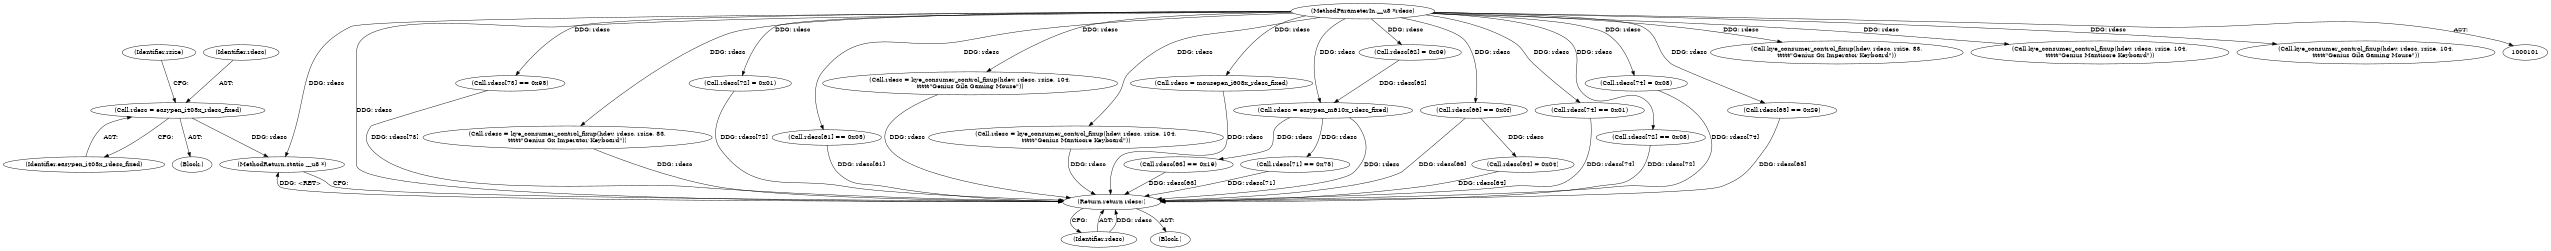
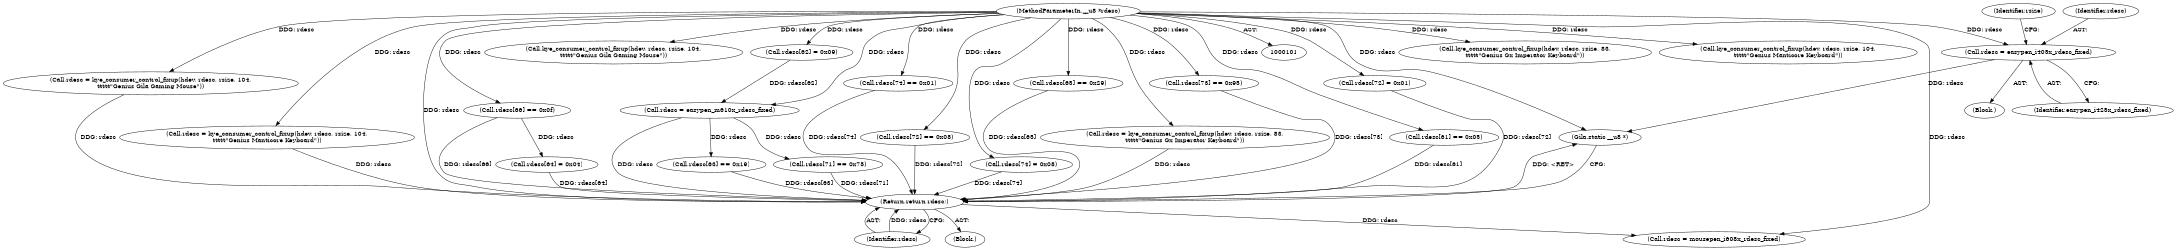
none -> (1573, 15)
(1184, 154) -> (1296, 220)
(84, 165) -> (2093, 110)
(282, 165) -> (1600, 137)
